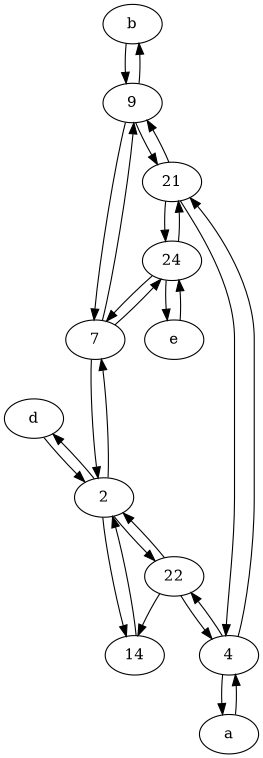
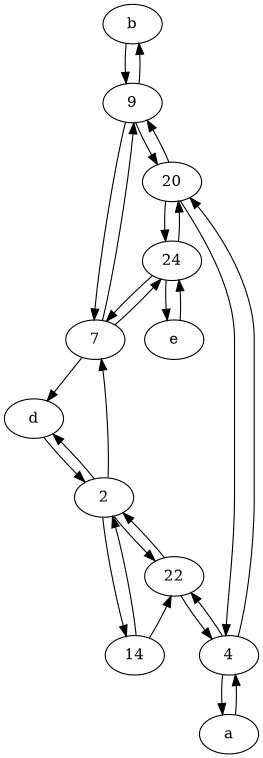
(172, 182) -> (172, 182)
(92, 413) -> (68, 375)
(151, 609) -> (158, 622)
